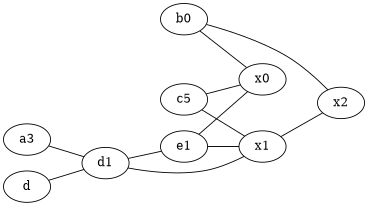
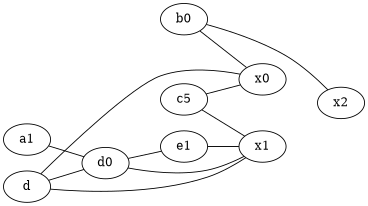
(223, 113) -> (129, 95)
(302, 125) -> (151, 189)
(27, 140) -> (27, 140)
(106, 163) -> (106, 163)
